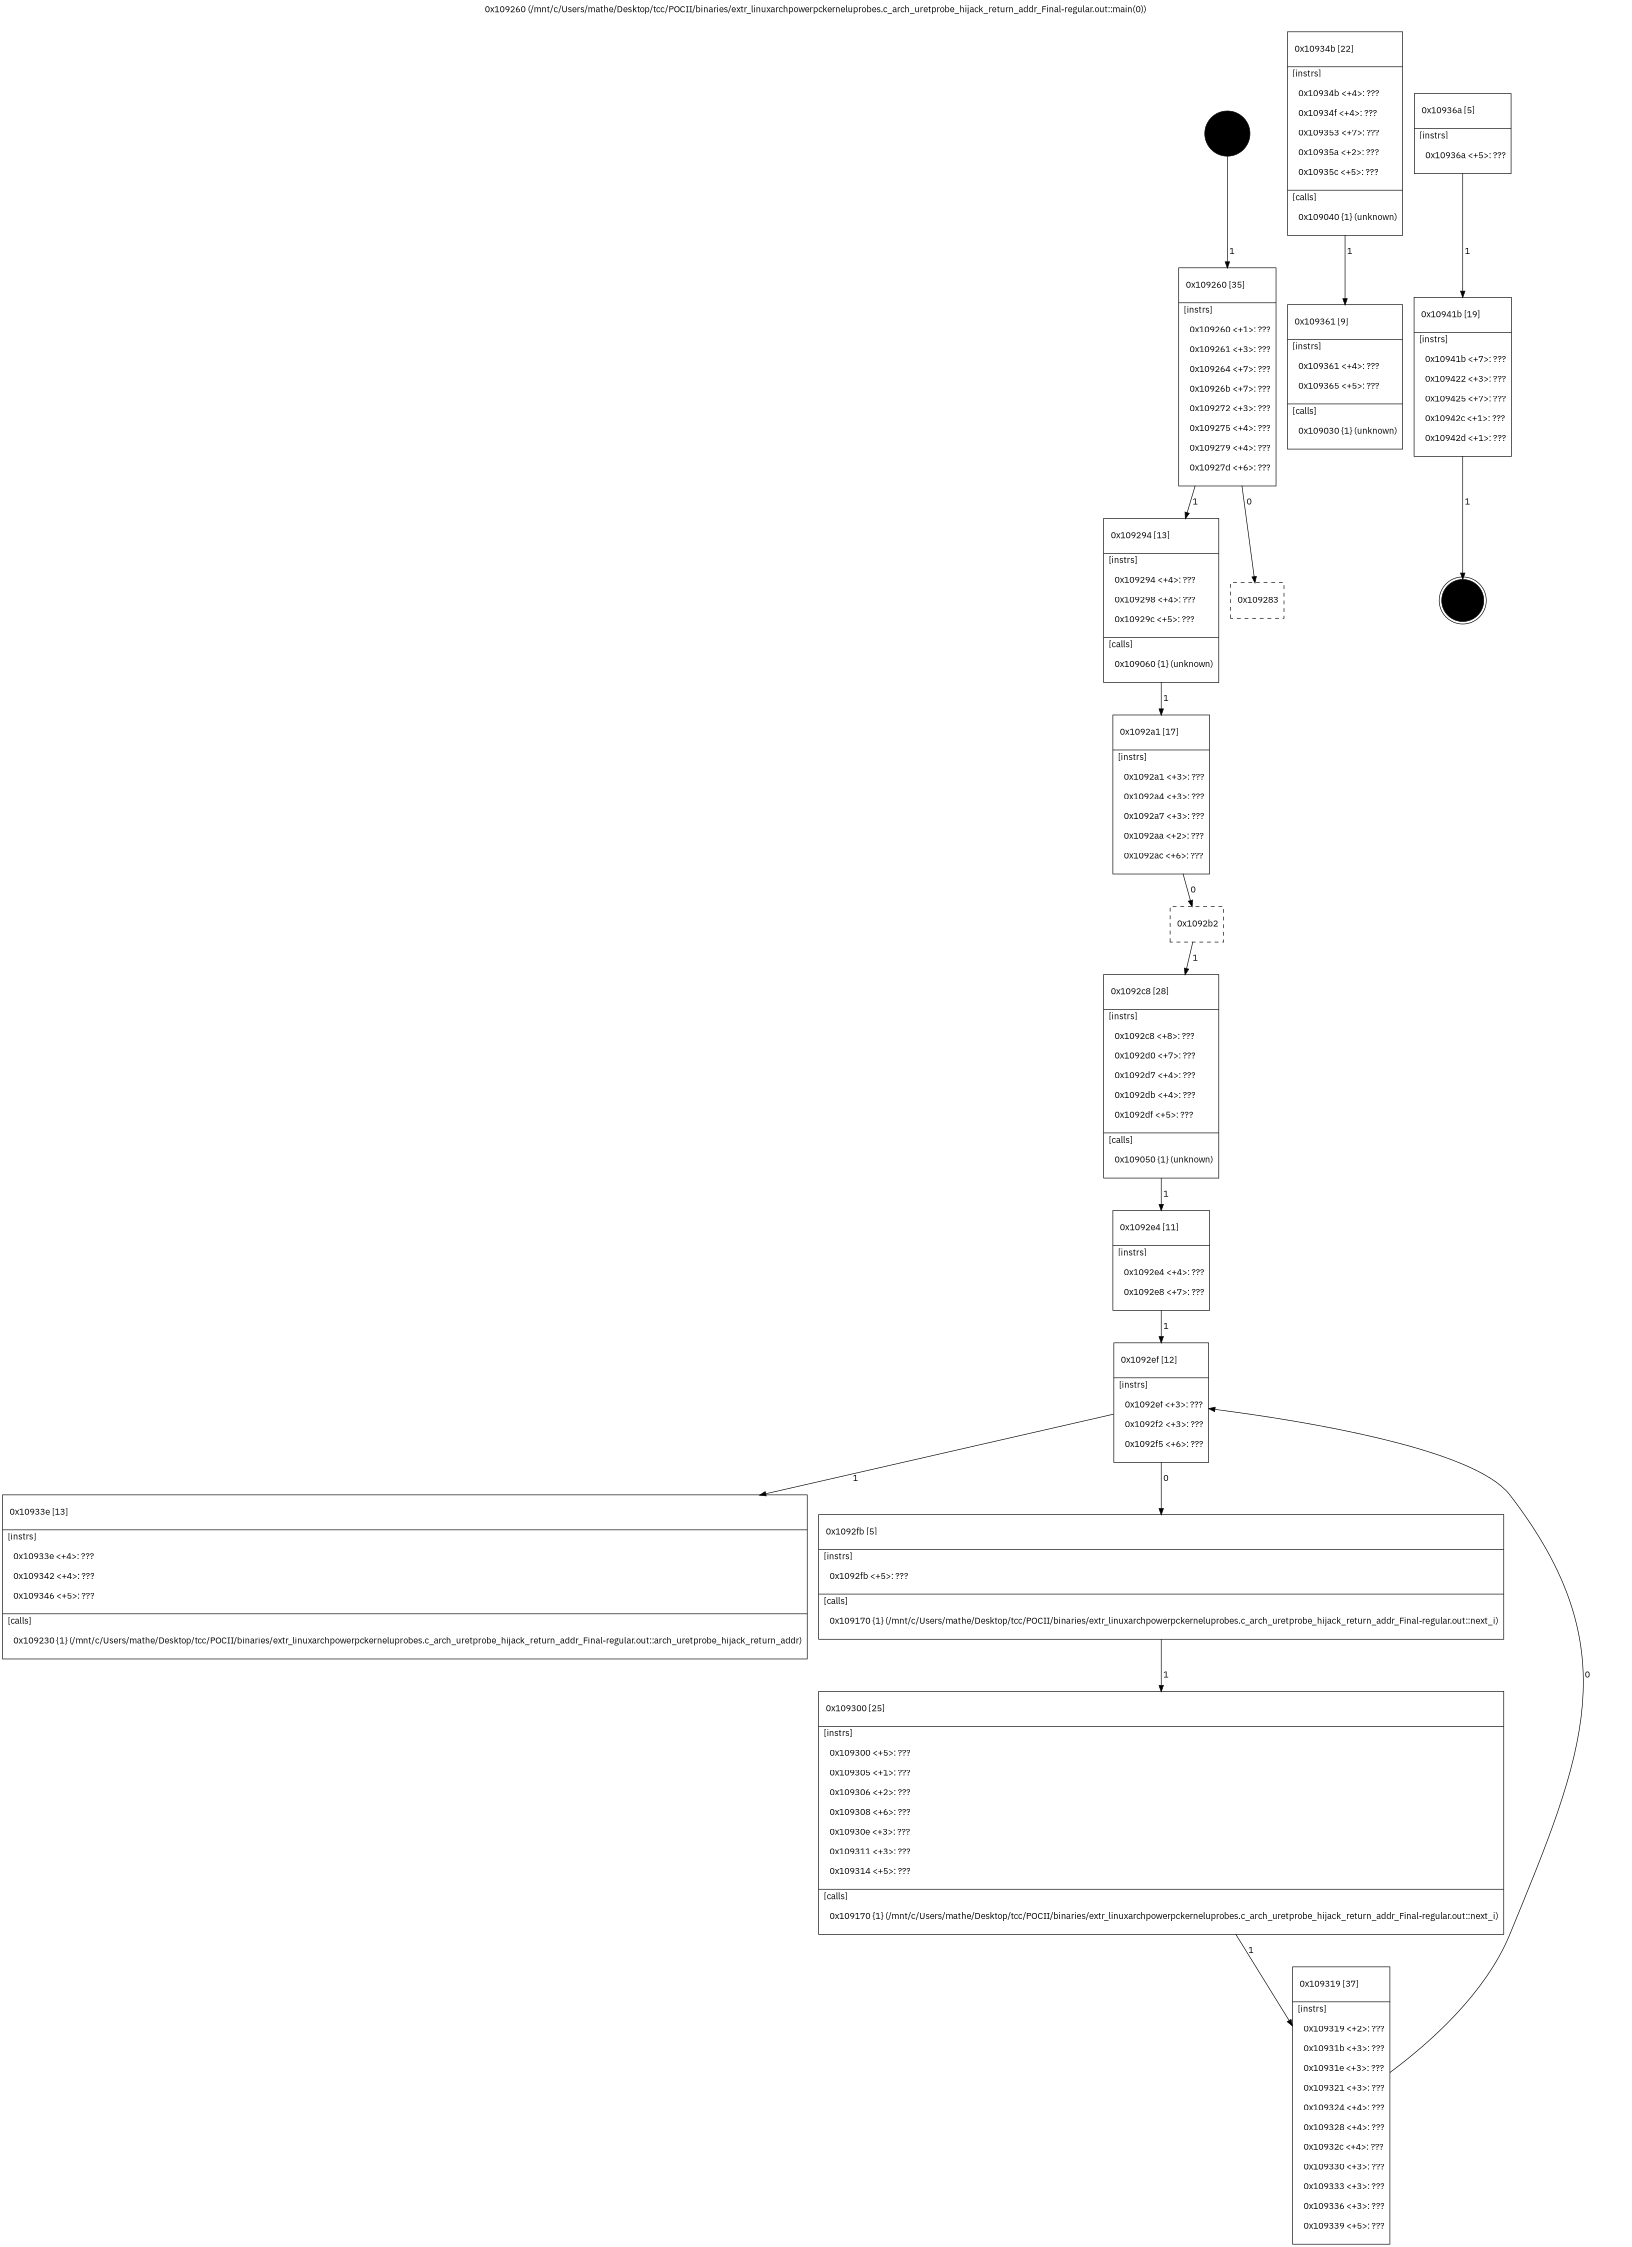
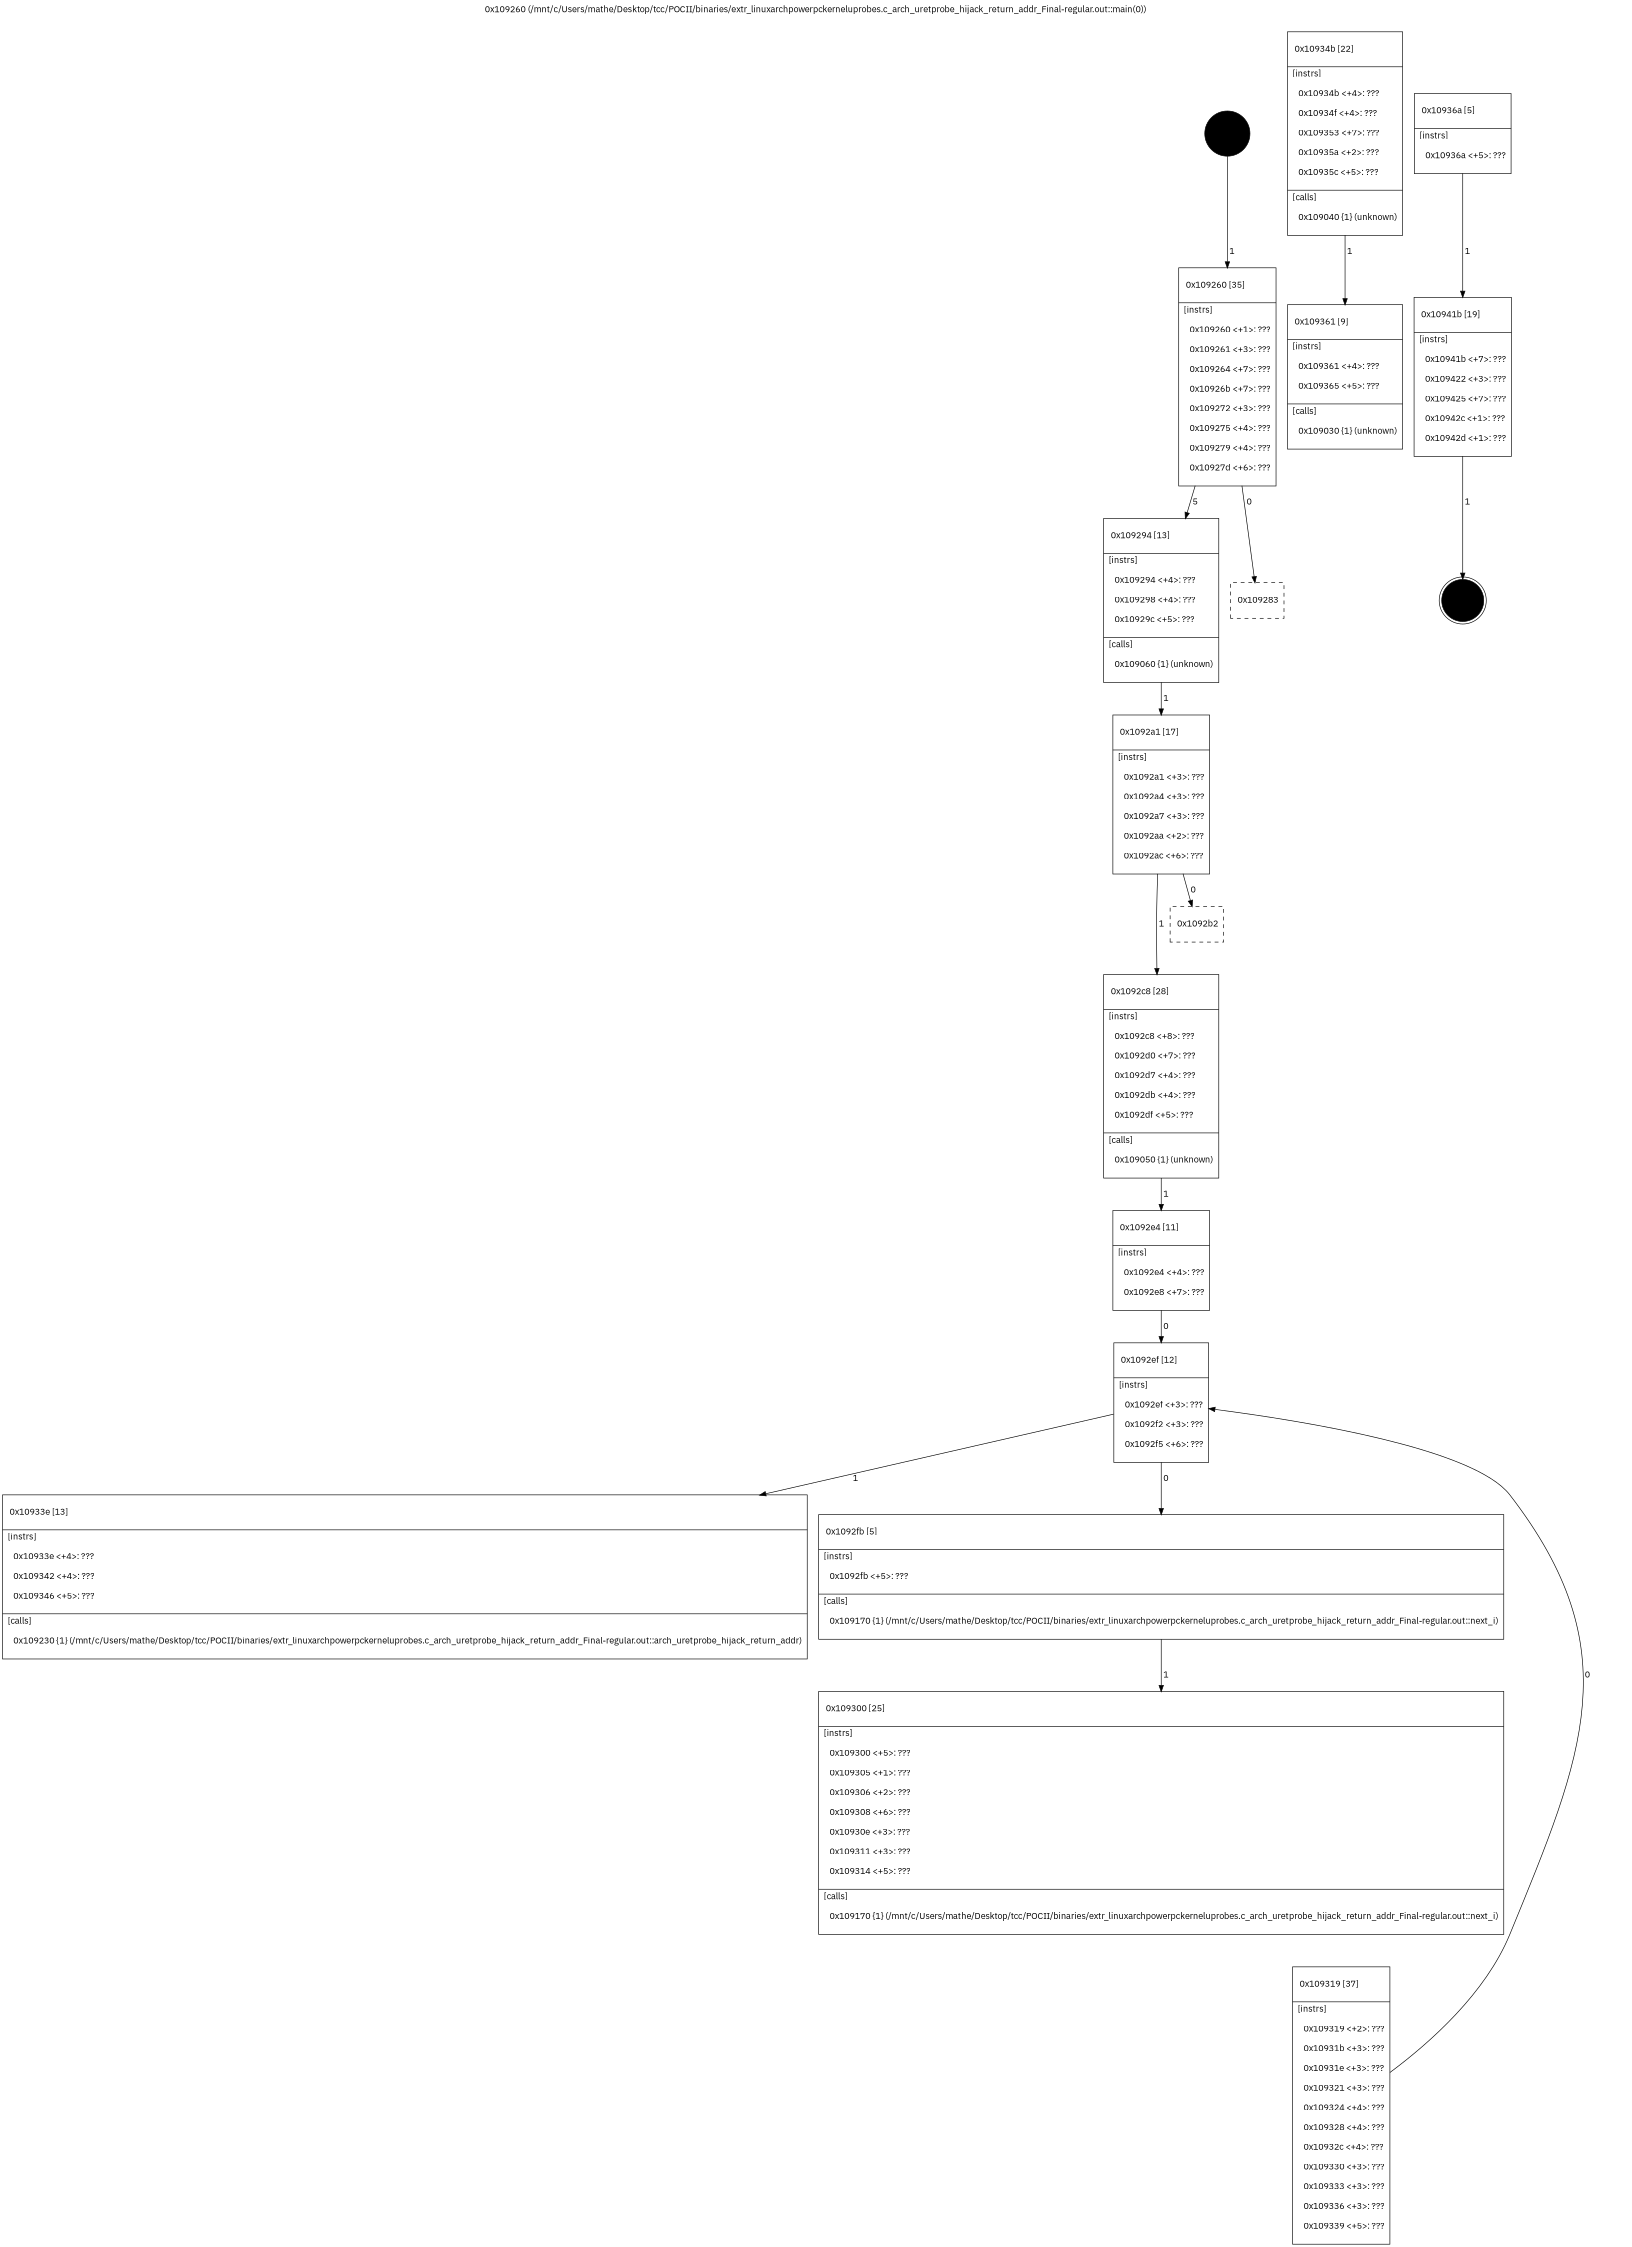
(1194, 502) -> (1194, 502)
(1190, 955) -> (1157, 921)
(1165, 1327) -> (1165, 1327)
(1262, 1977) -> none
